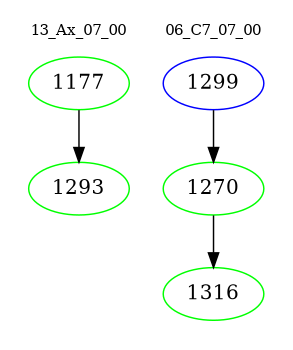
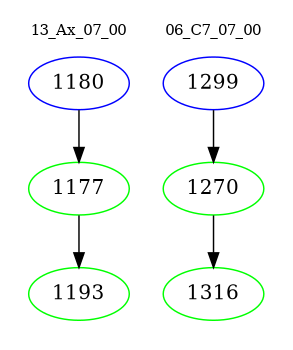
none -> (79, 83)
(79, 189) -> (79, 294)
